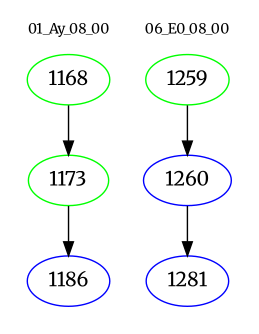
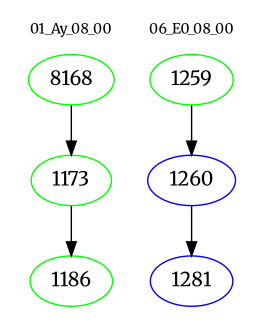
(69, 80) -> (71, 80)
(69, 281) -> (71, 281)
